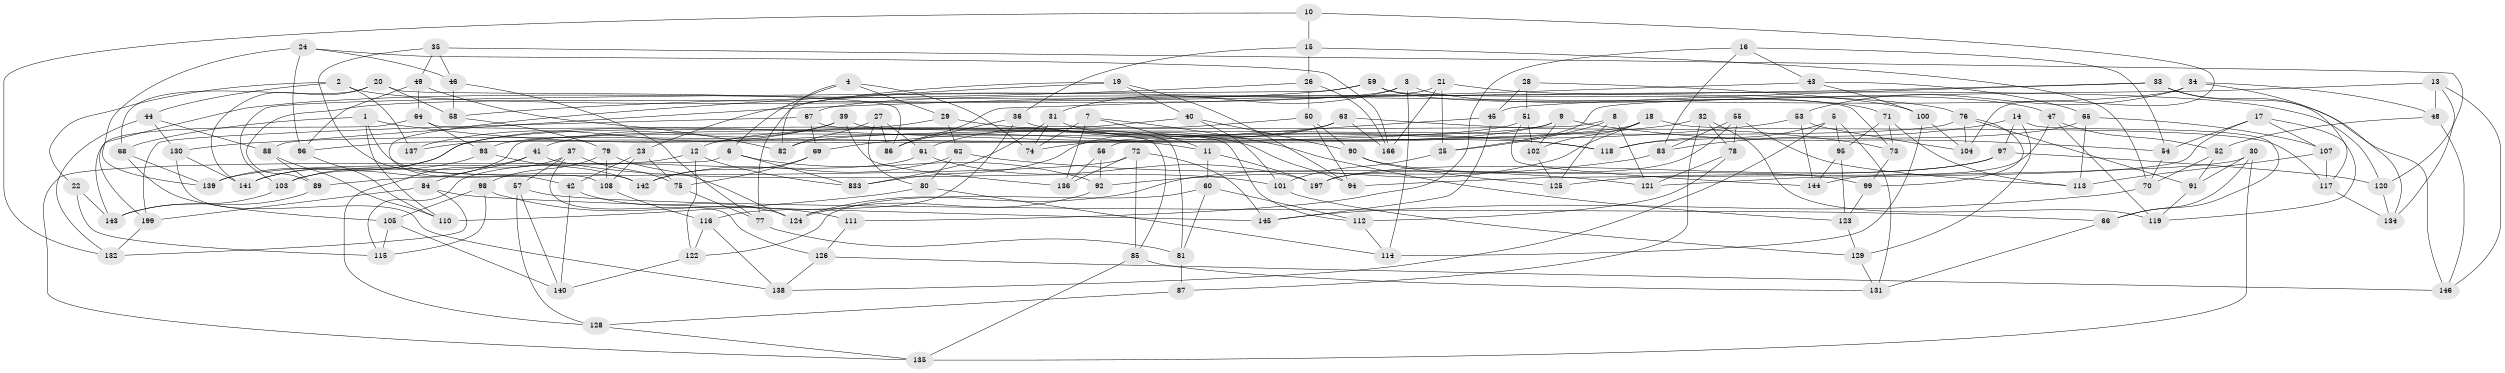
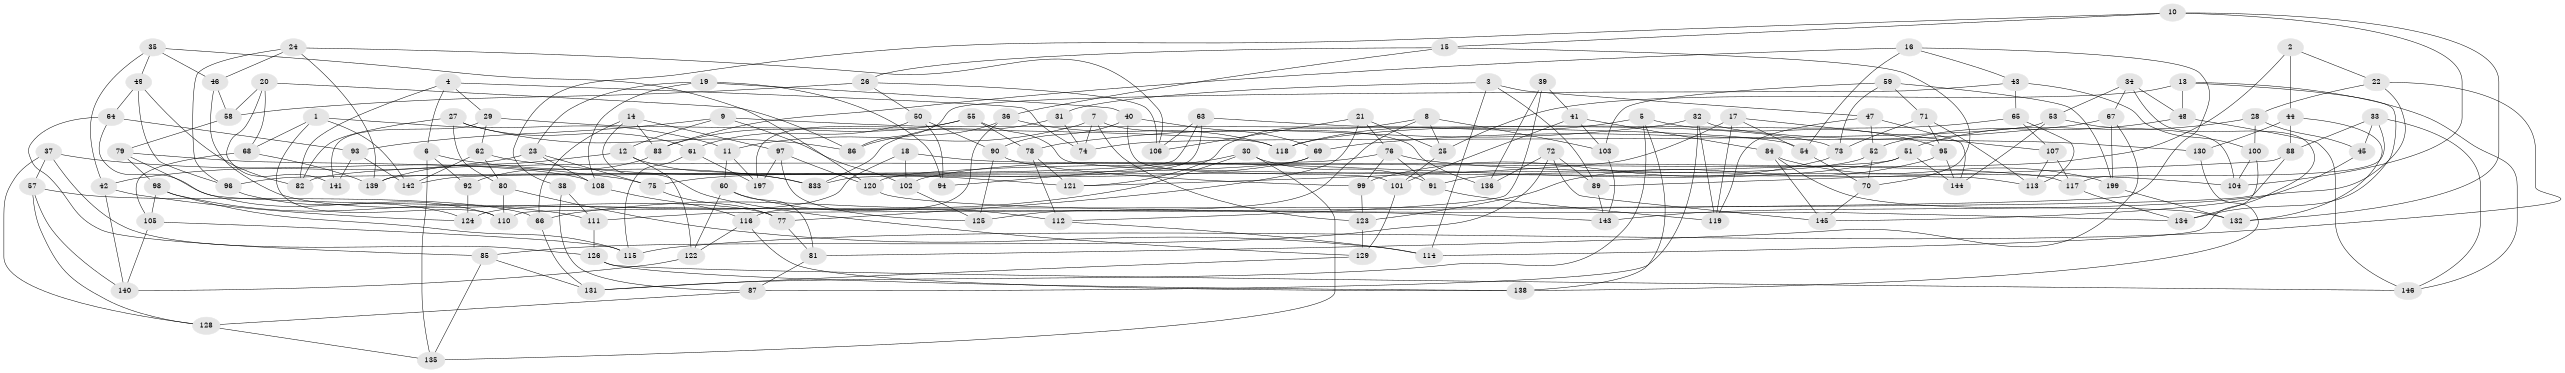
none -> (2314, 96)
(1255, 148) -> none
(411, 152) -> none
(1102, 152) -> none
(1389, 152) -> (1156, 152)
(211, 169) -> none
none -> (563, 187)
